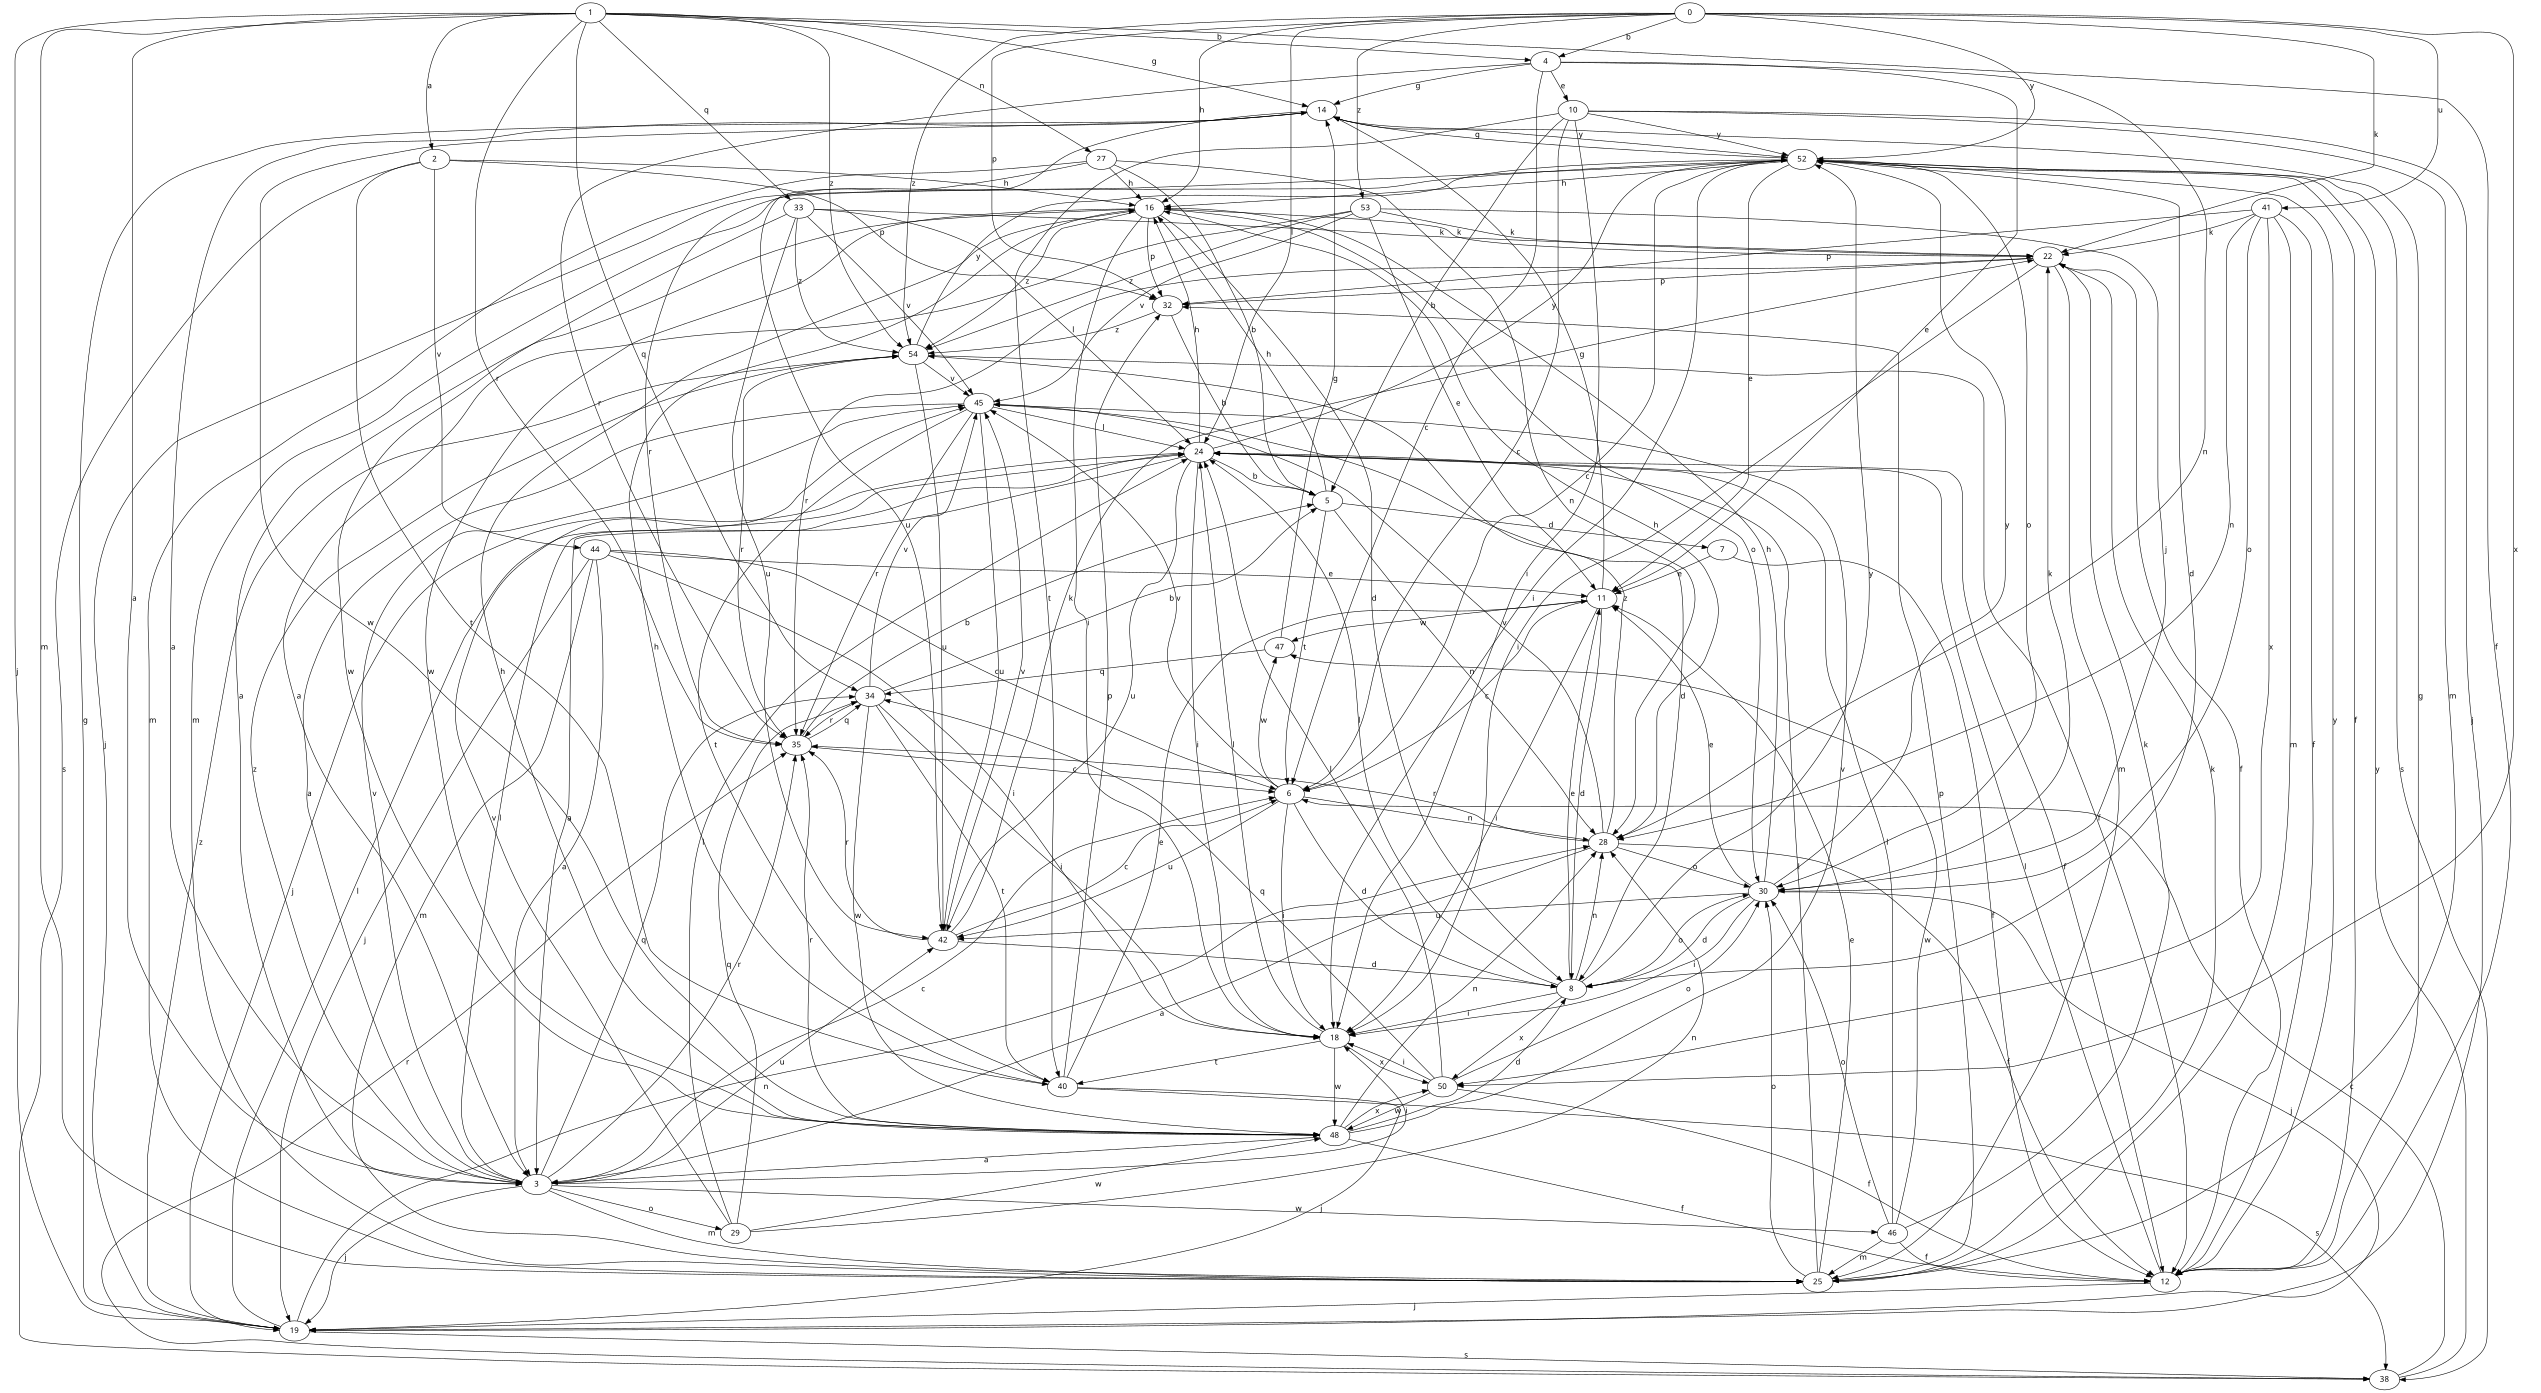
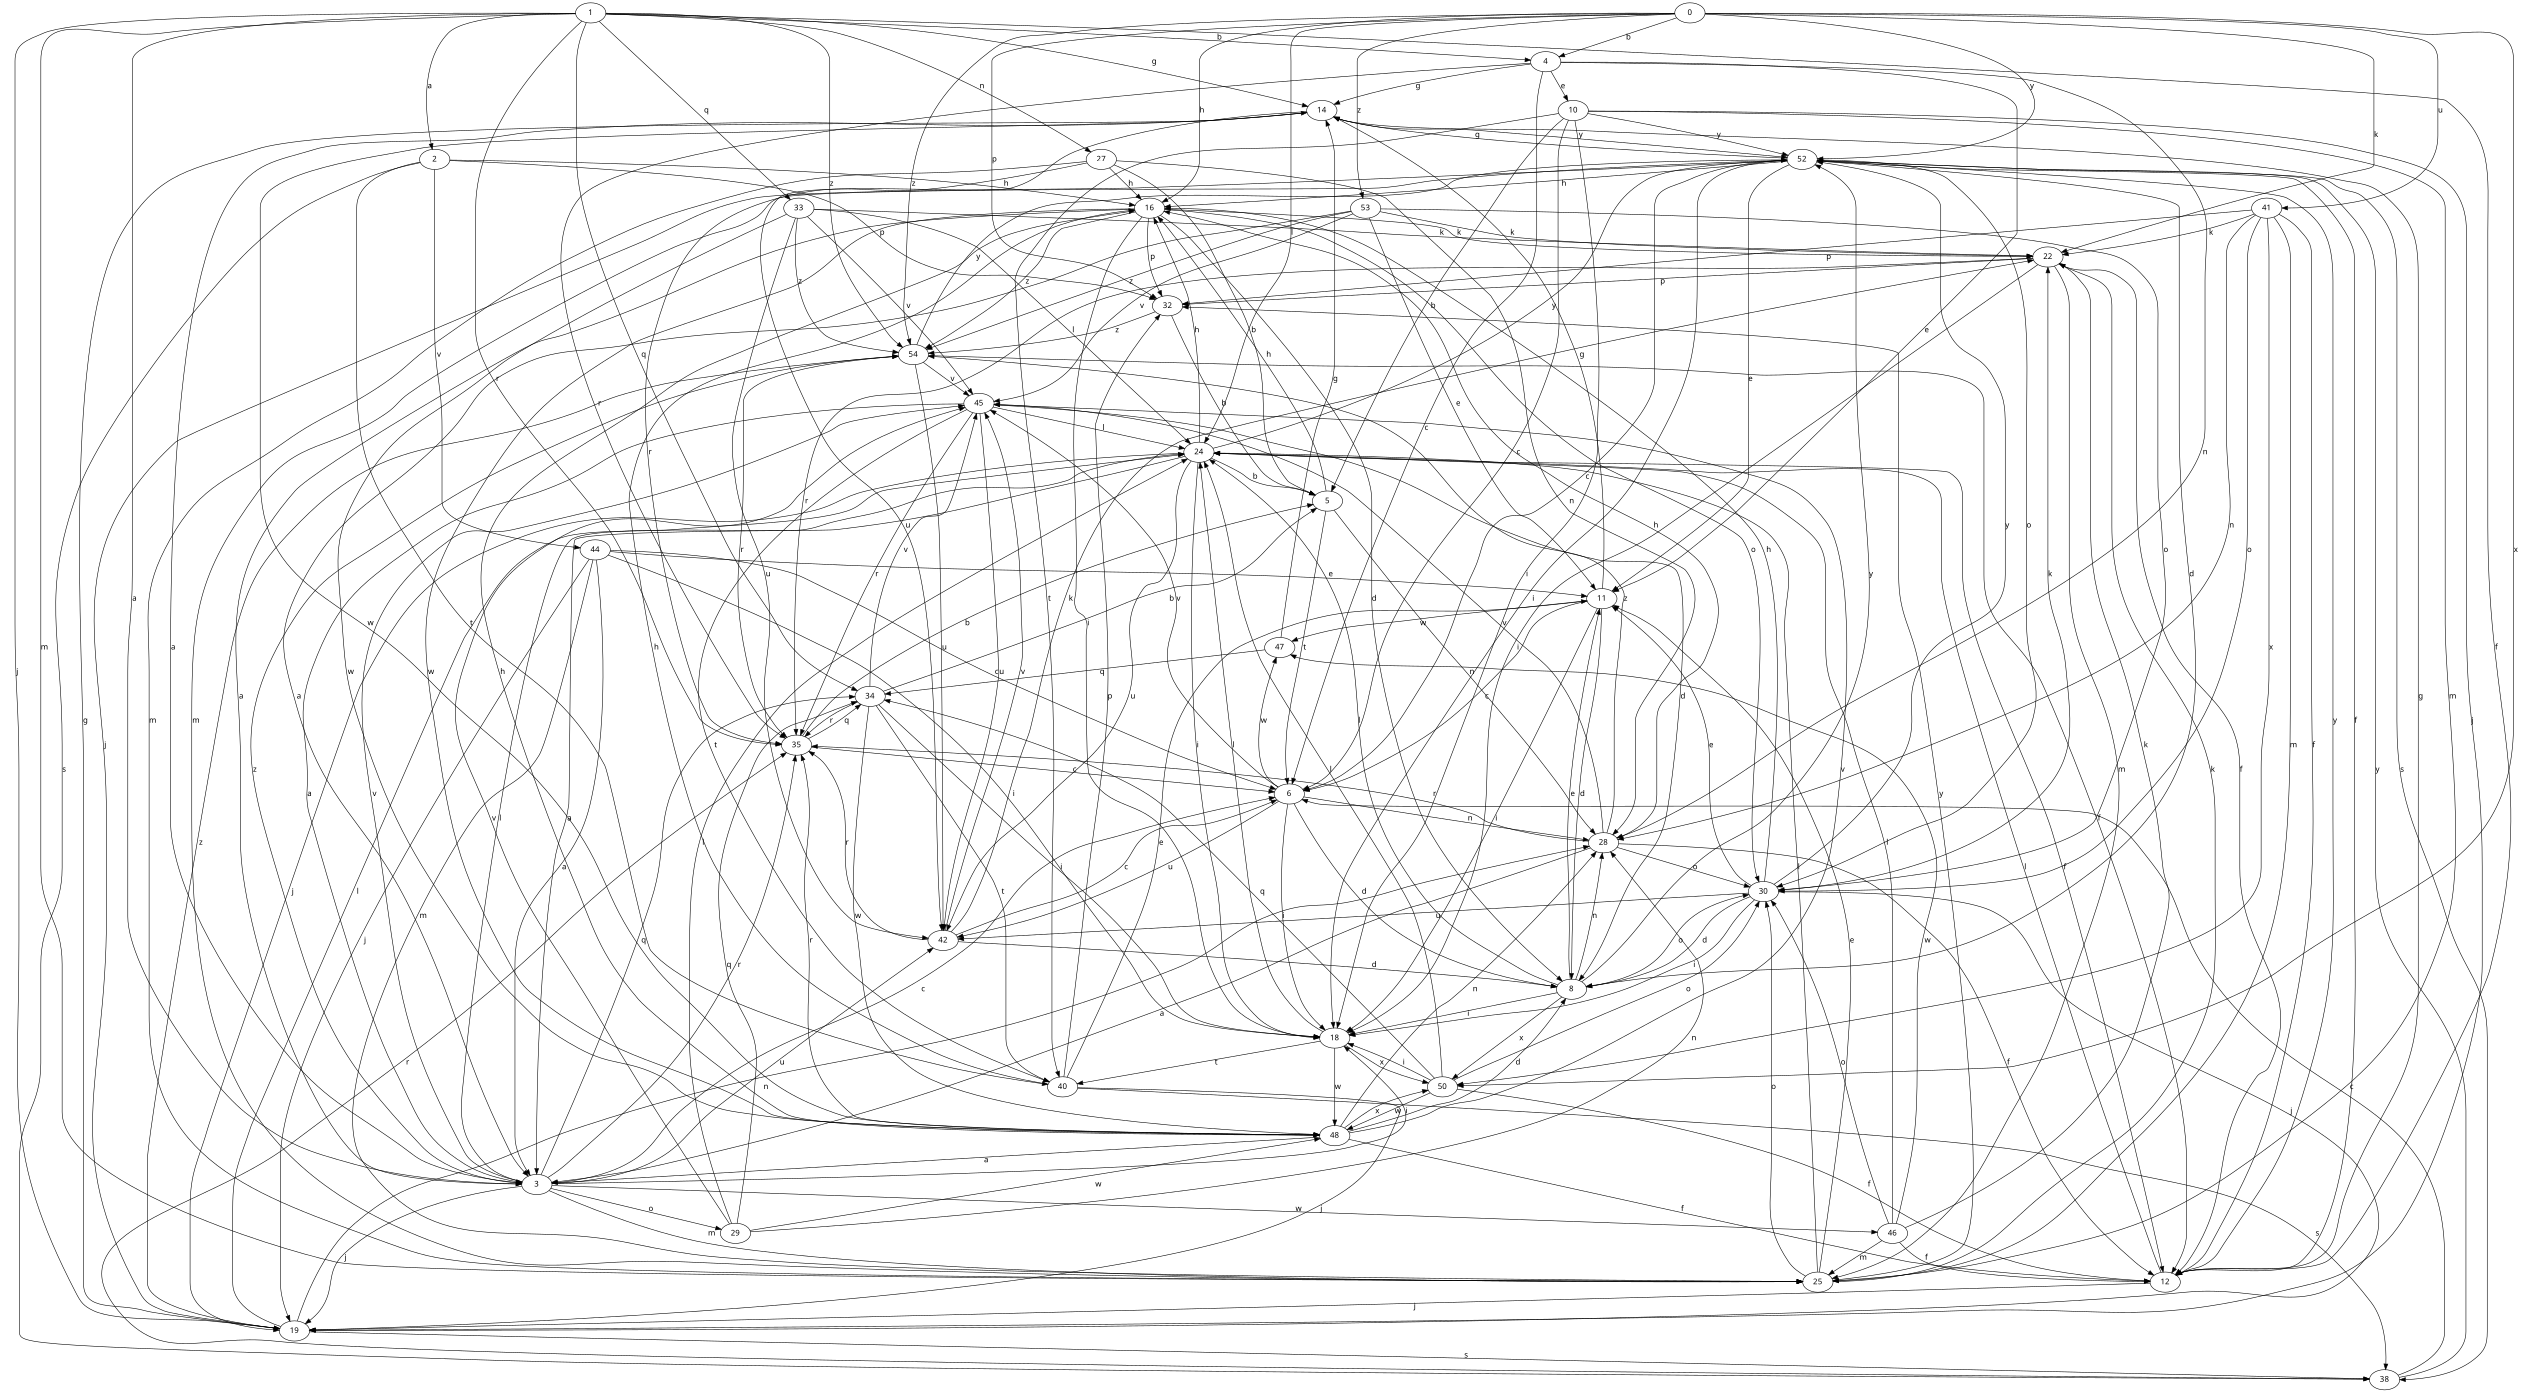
(1722, 550) -> none
(2166, 550) -> (2166, 550)
(1942, 794) -> (1942, 794)
